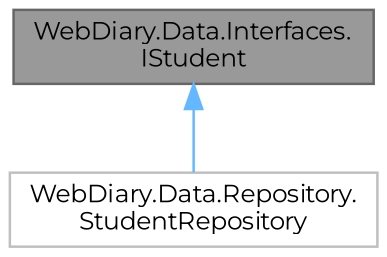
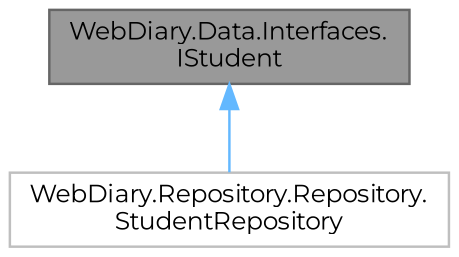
(194, 210) -> (229, 210)
